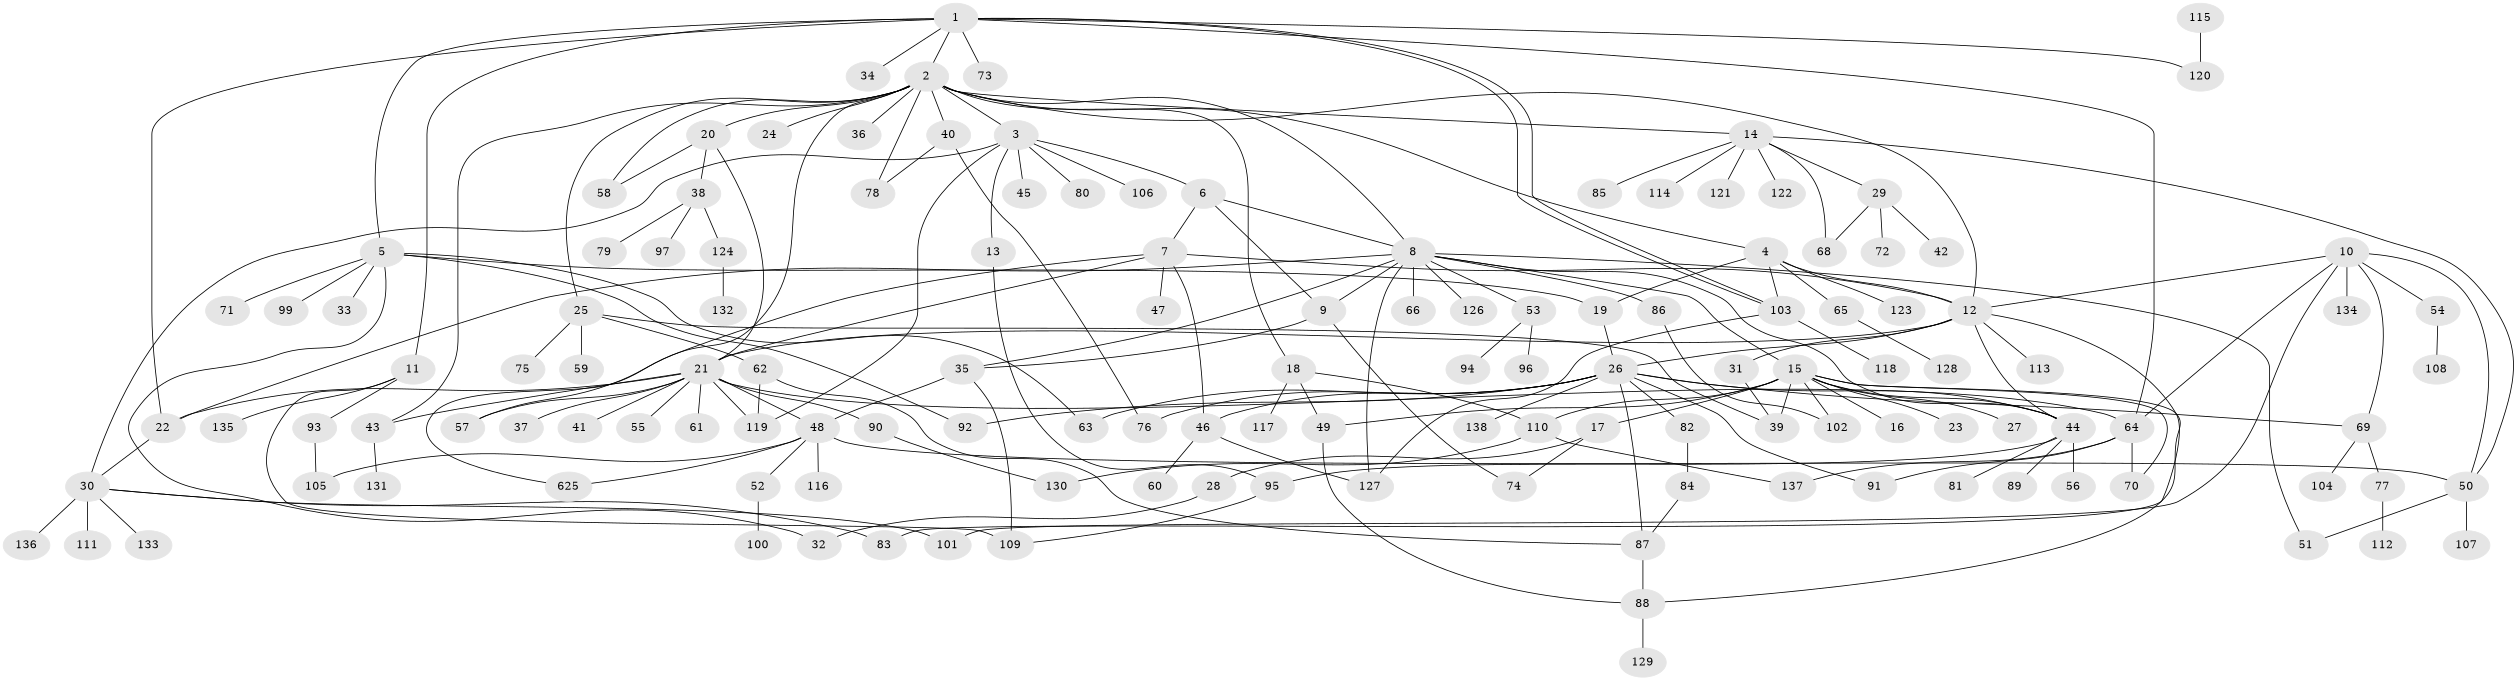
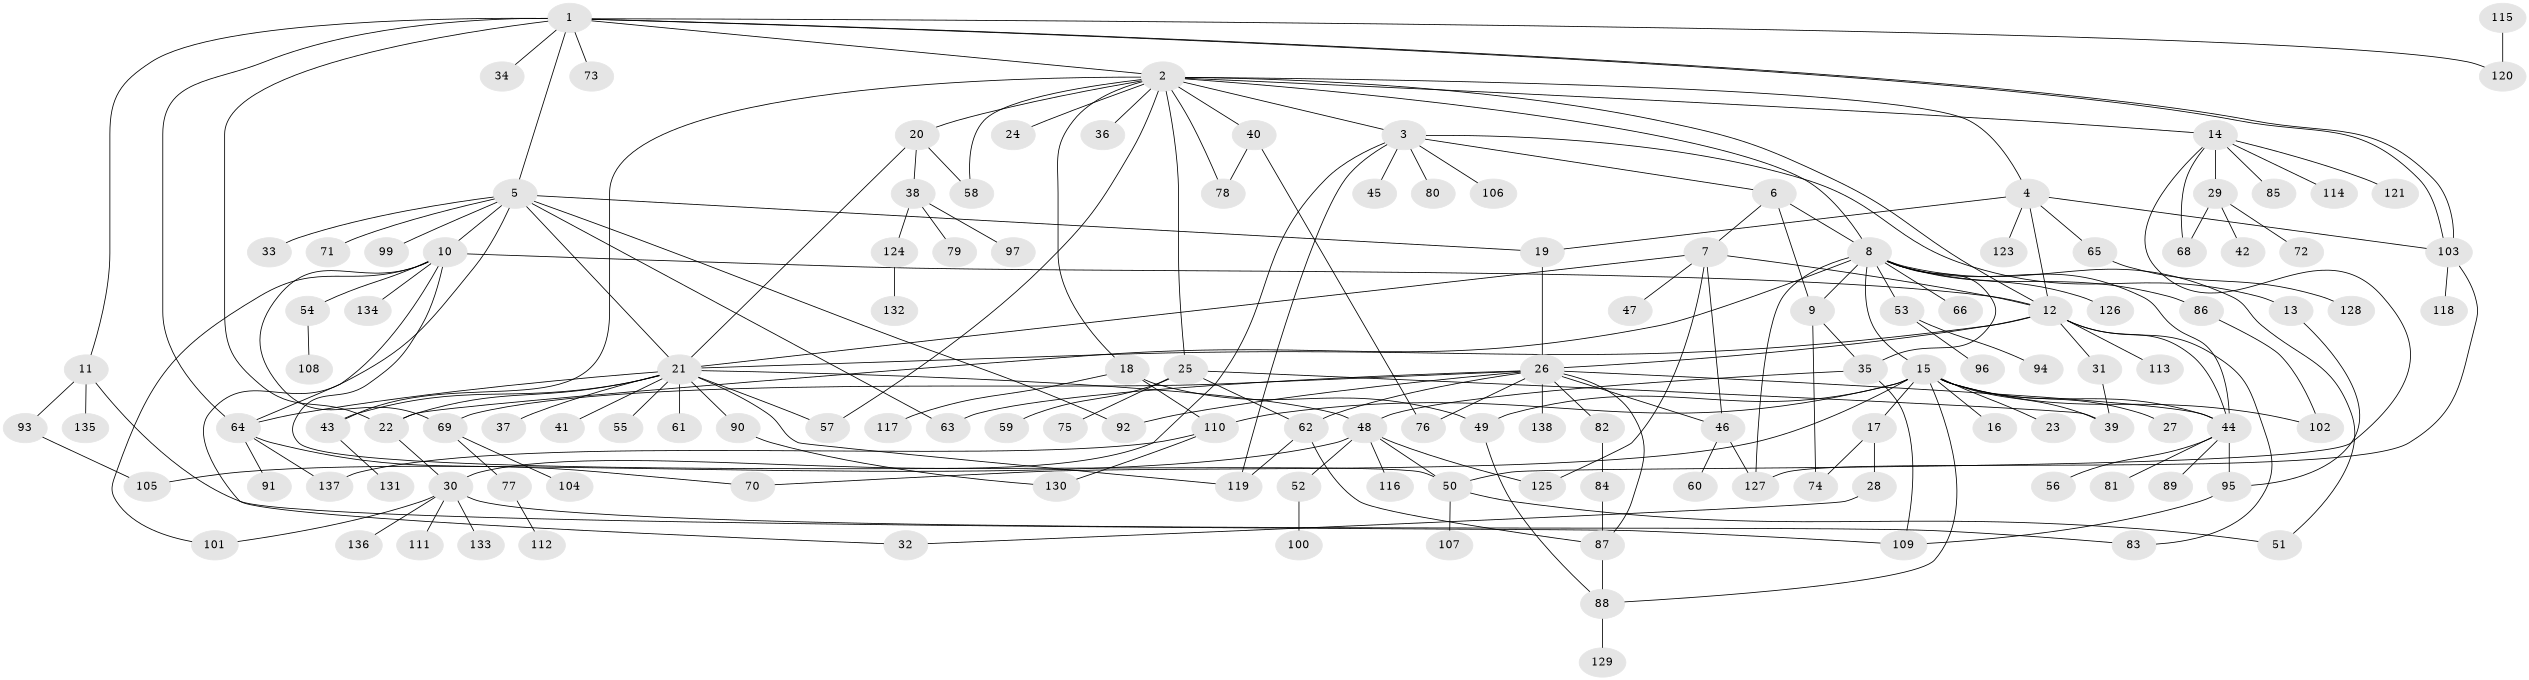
(1782, 194) -> none
none -> (480, 223)
none -> (597, 282)
(1740, 437) -> (1421, 391)
(569, 487) -> (1542, 487)
